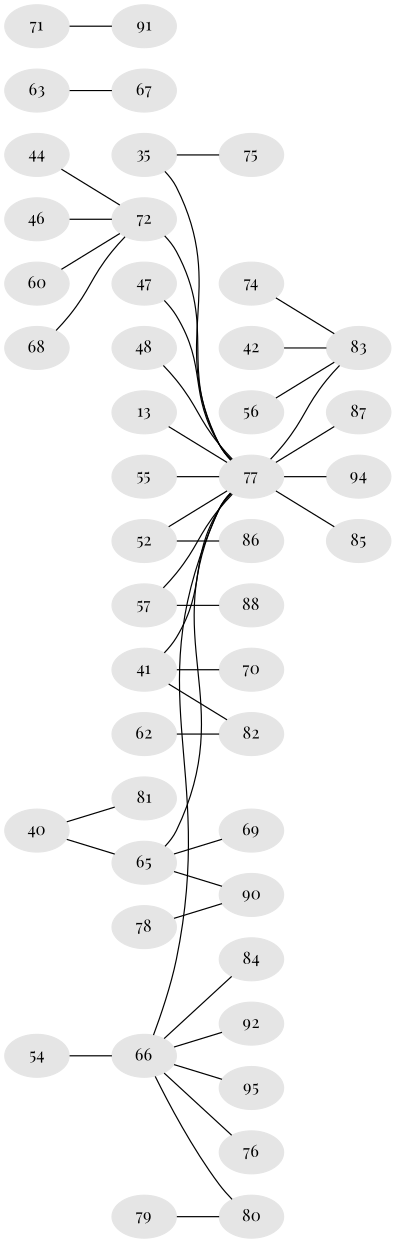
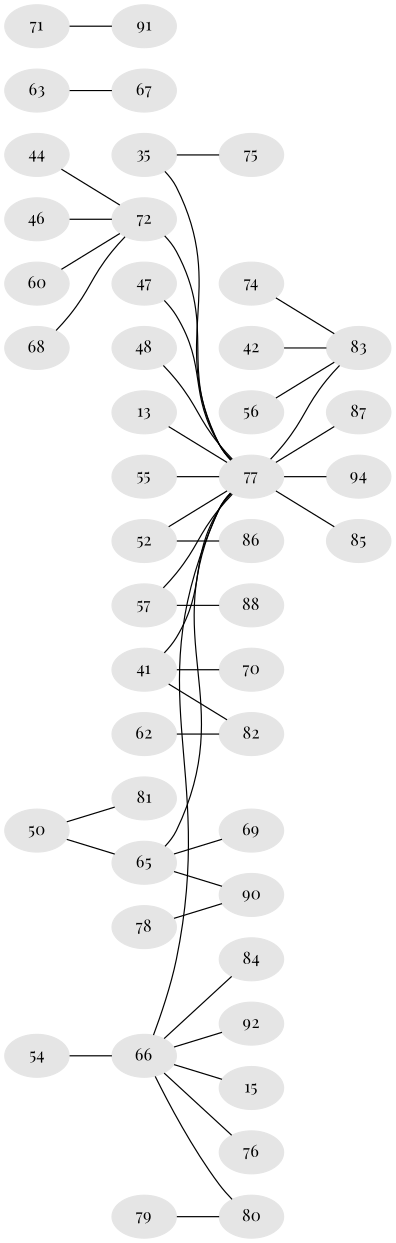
(37, 831) -> (37, 831)
(251, 1088) -> (251, 1088)
